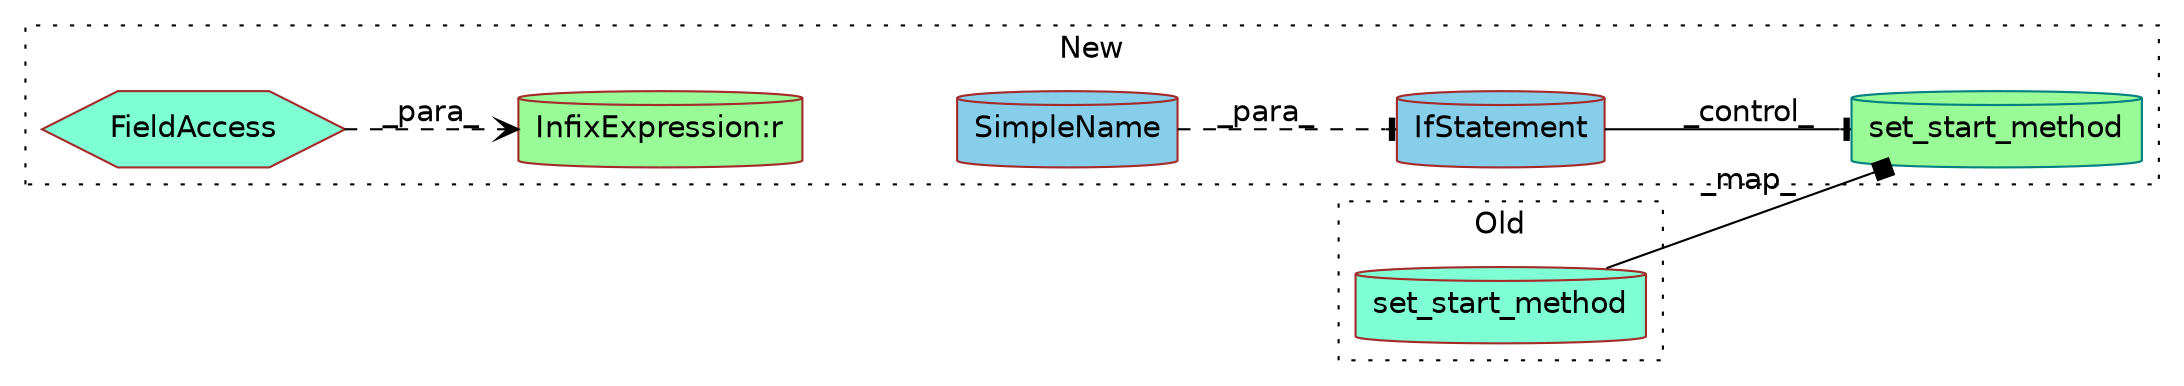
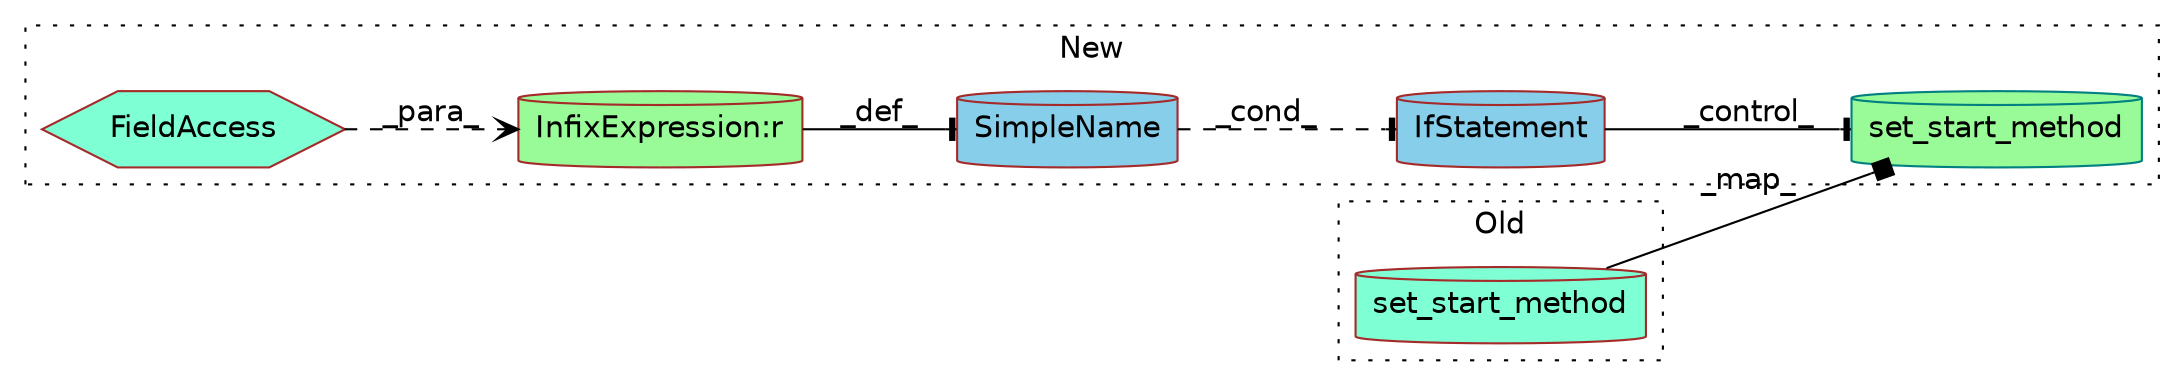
(1267, 113) -> (1267, 113)
none -> (874, 129)
